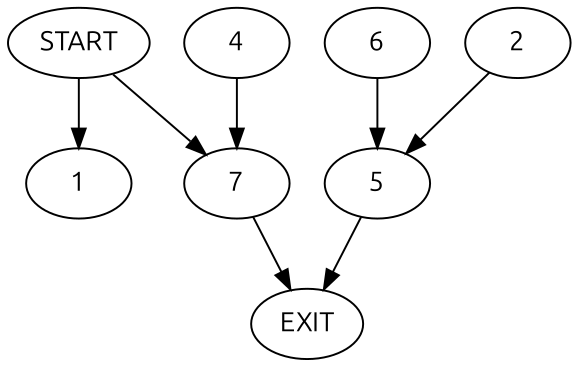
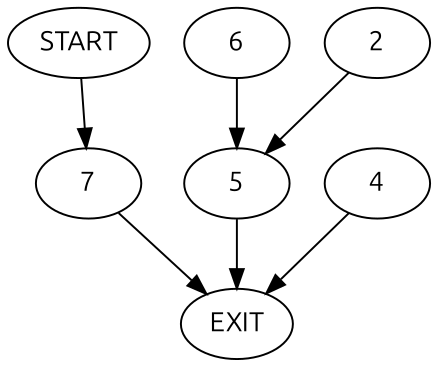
(237, 104) -> (315, 246)
(79, 183) -> none
